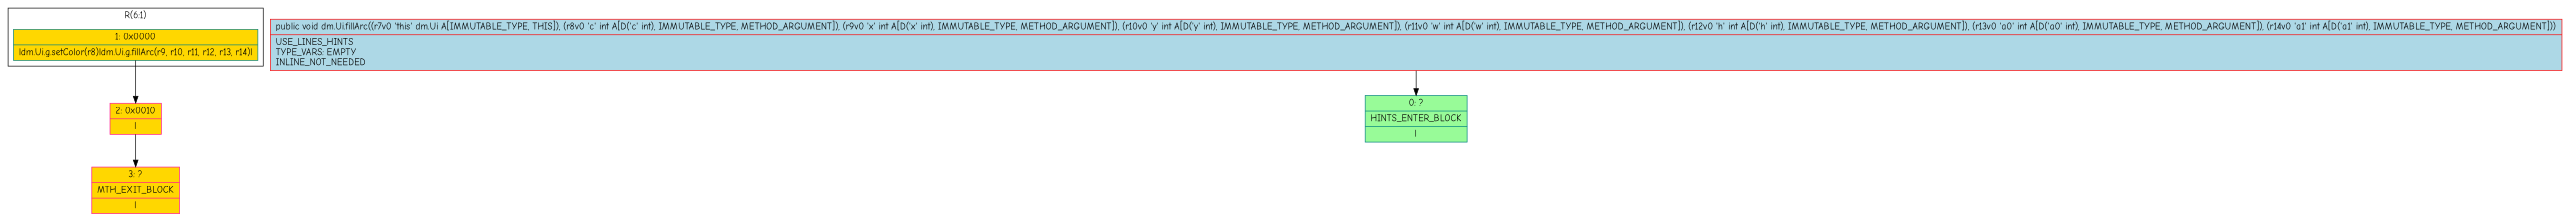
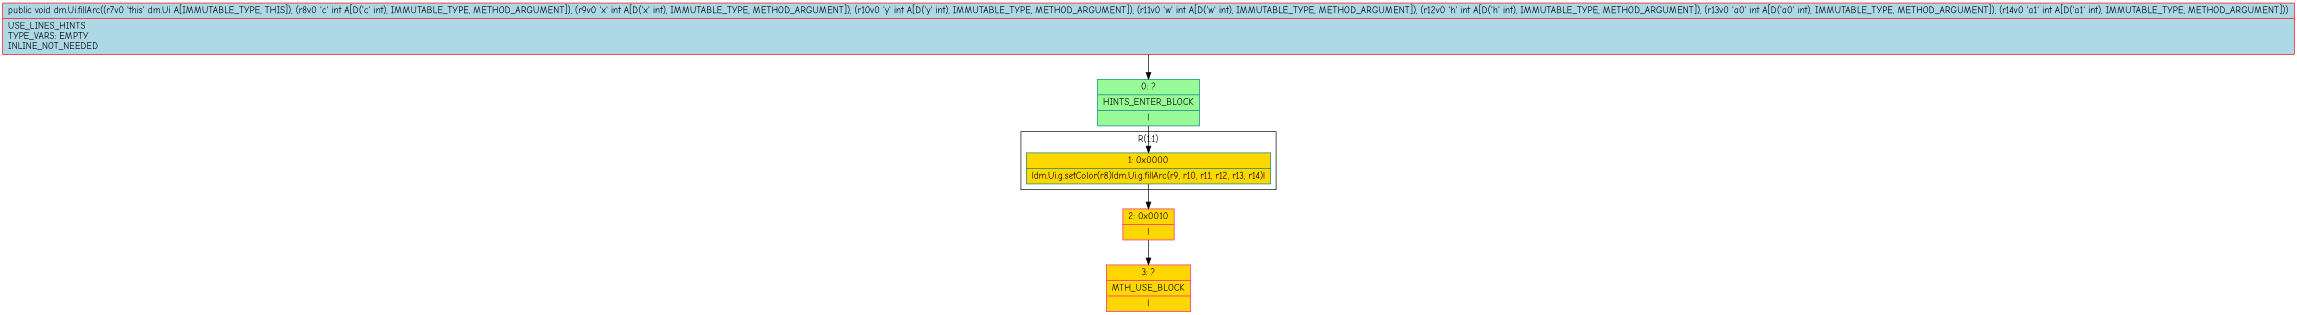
(136, 16) -> (1149, 139)
none -> (1149, 136)
(136, 190) -> (1149, 288)
